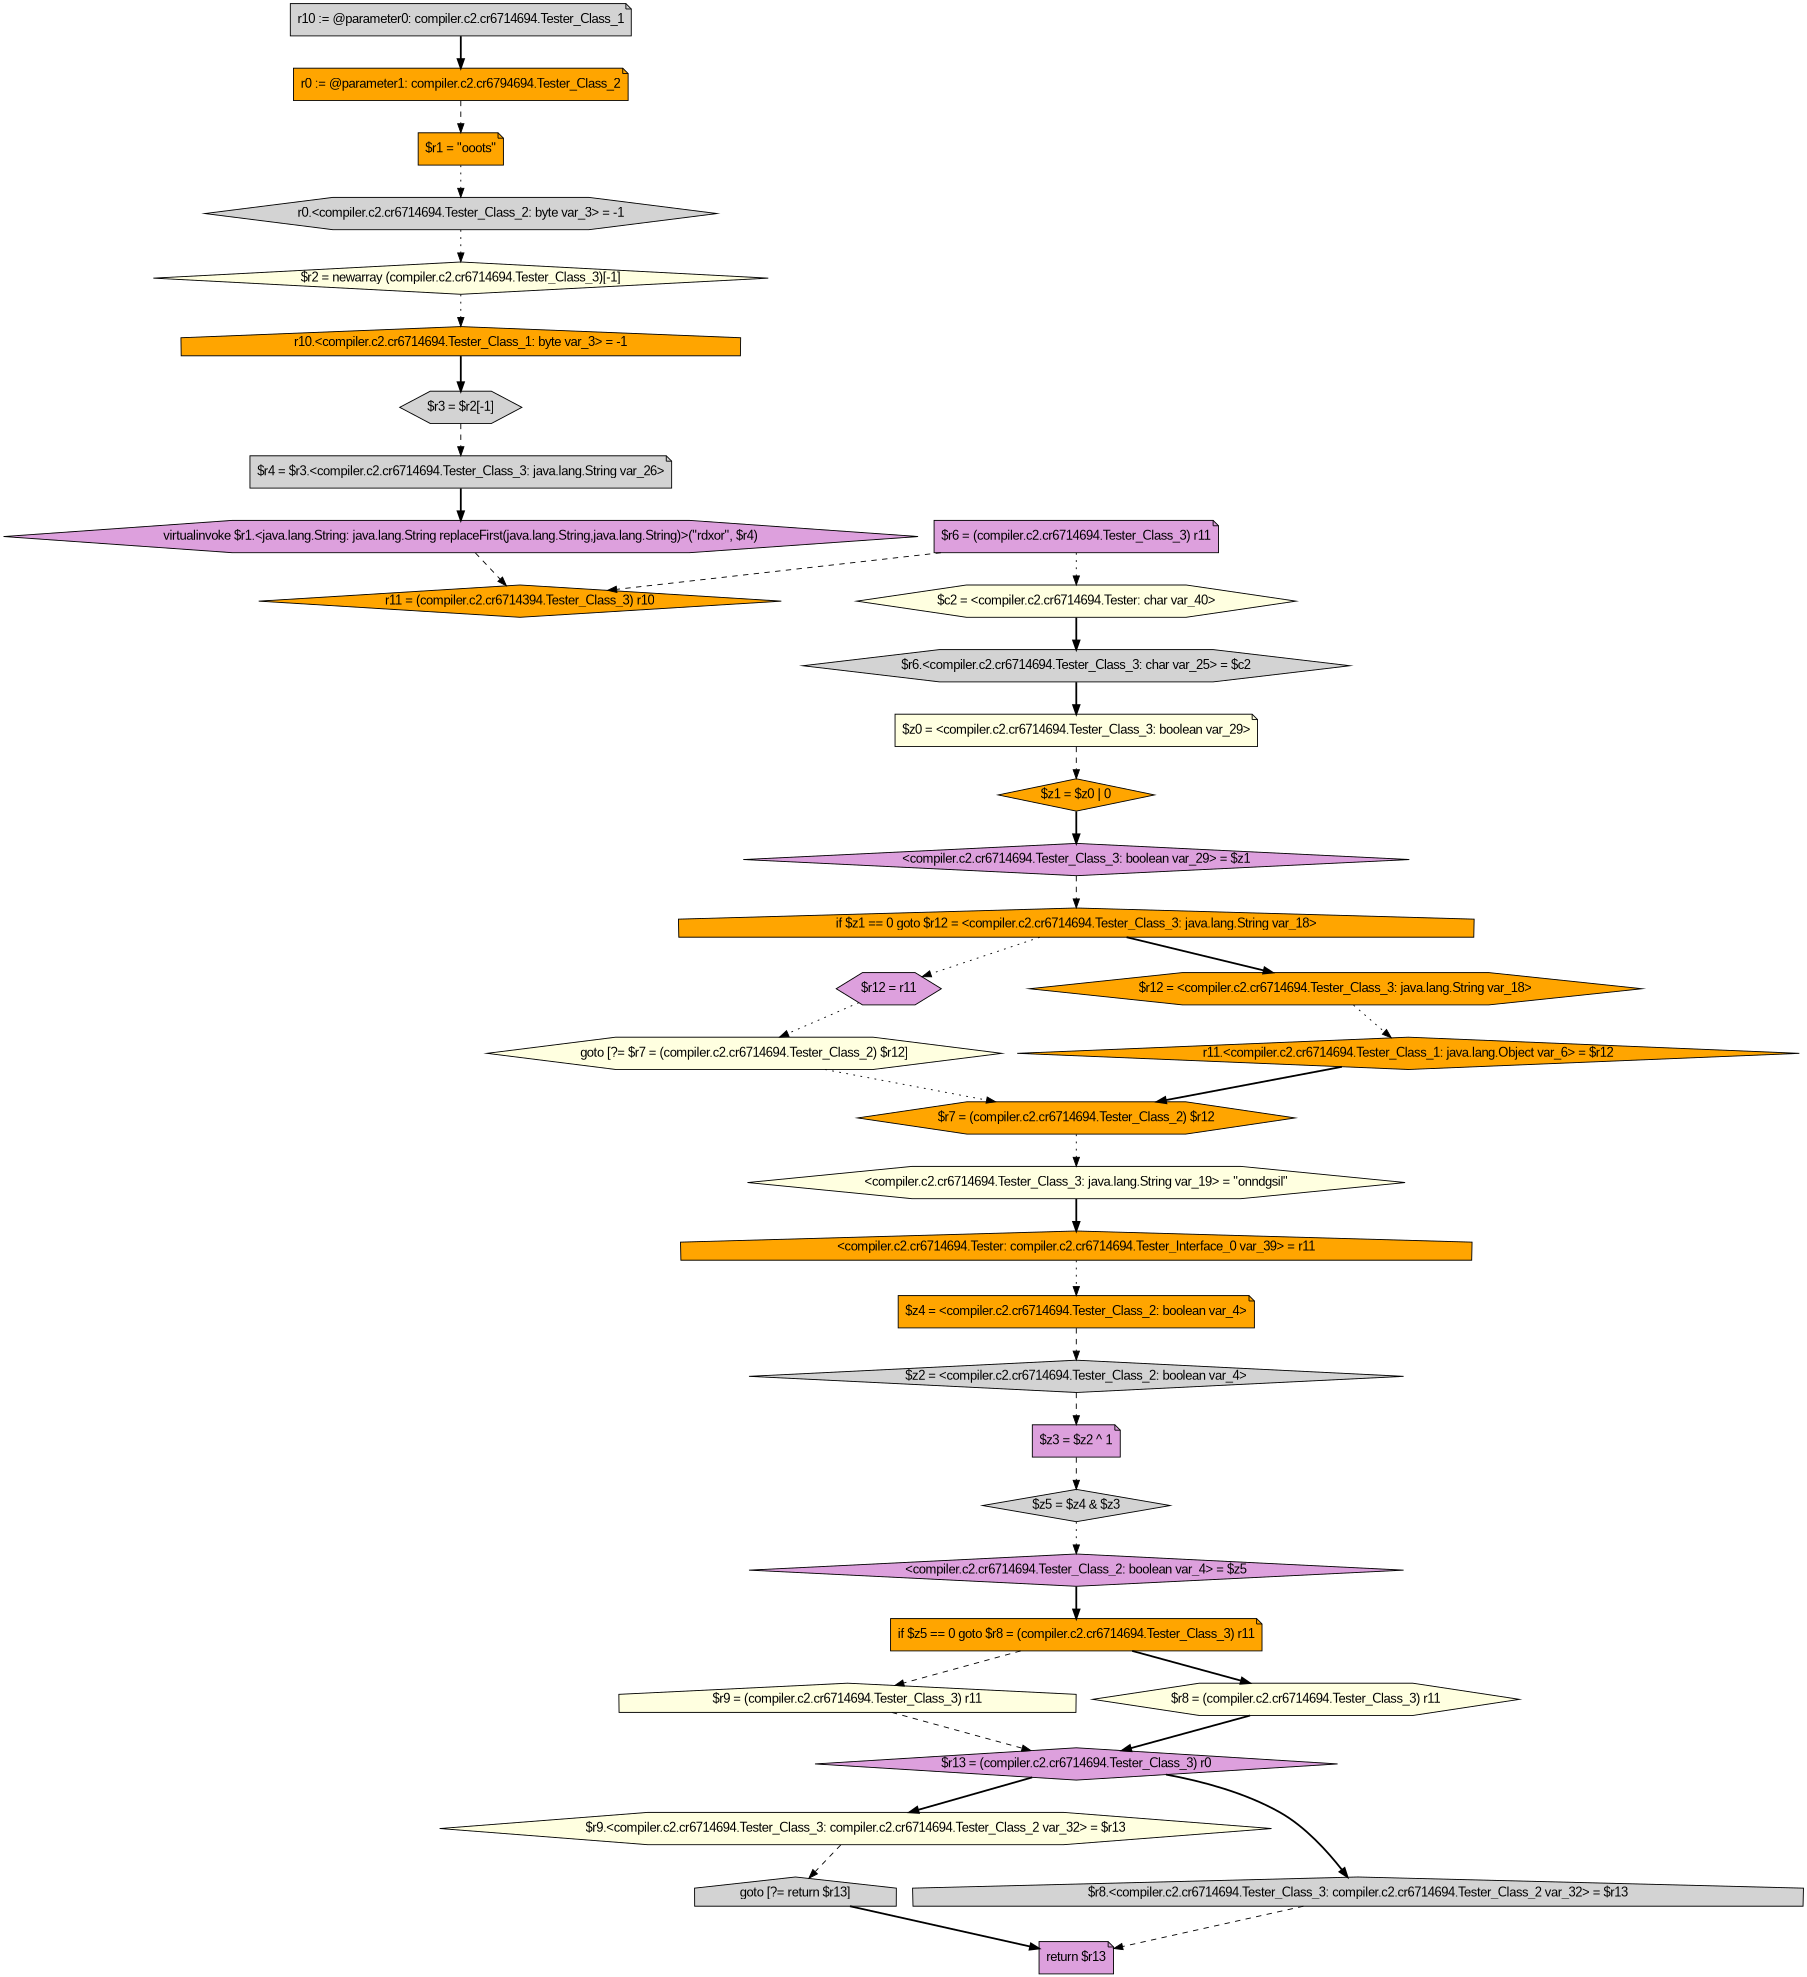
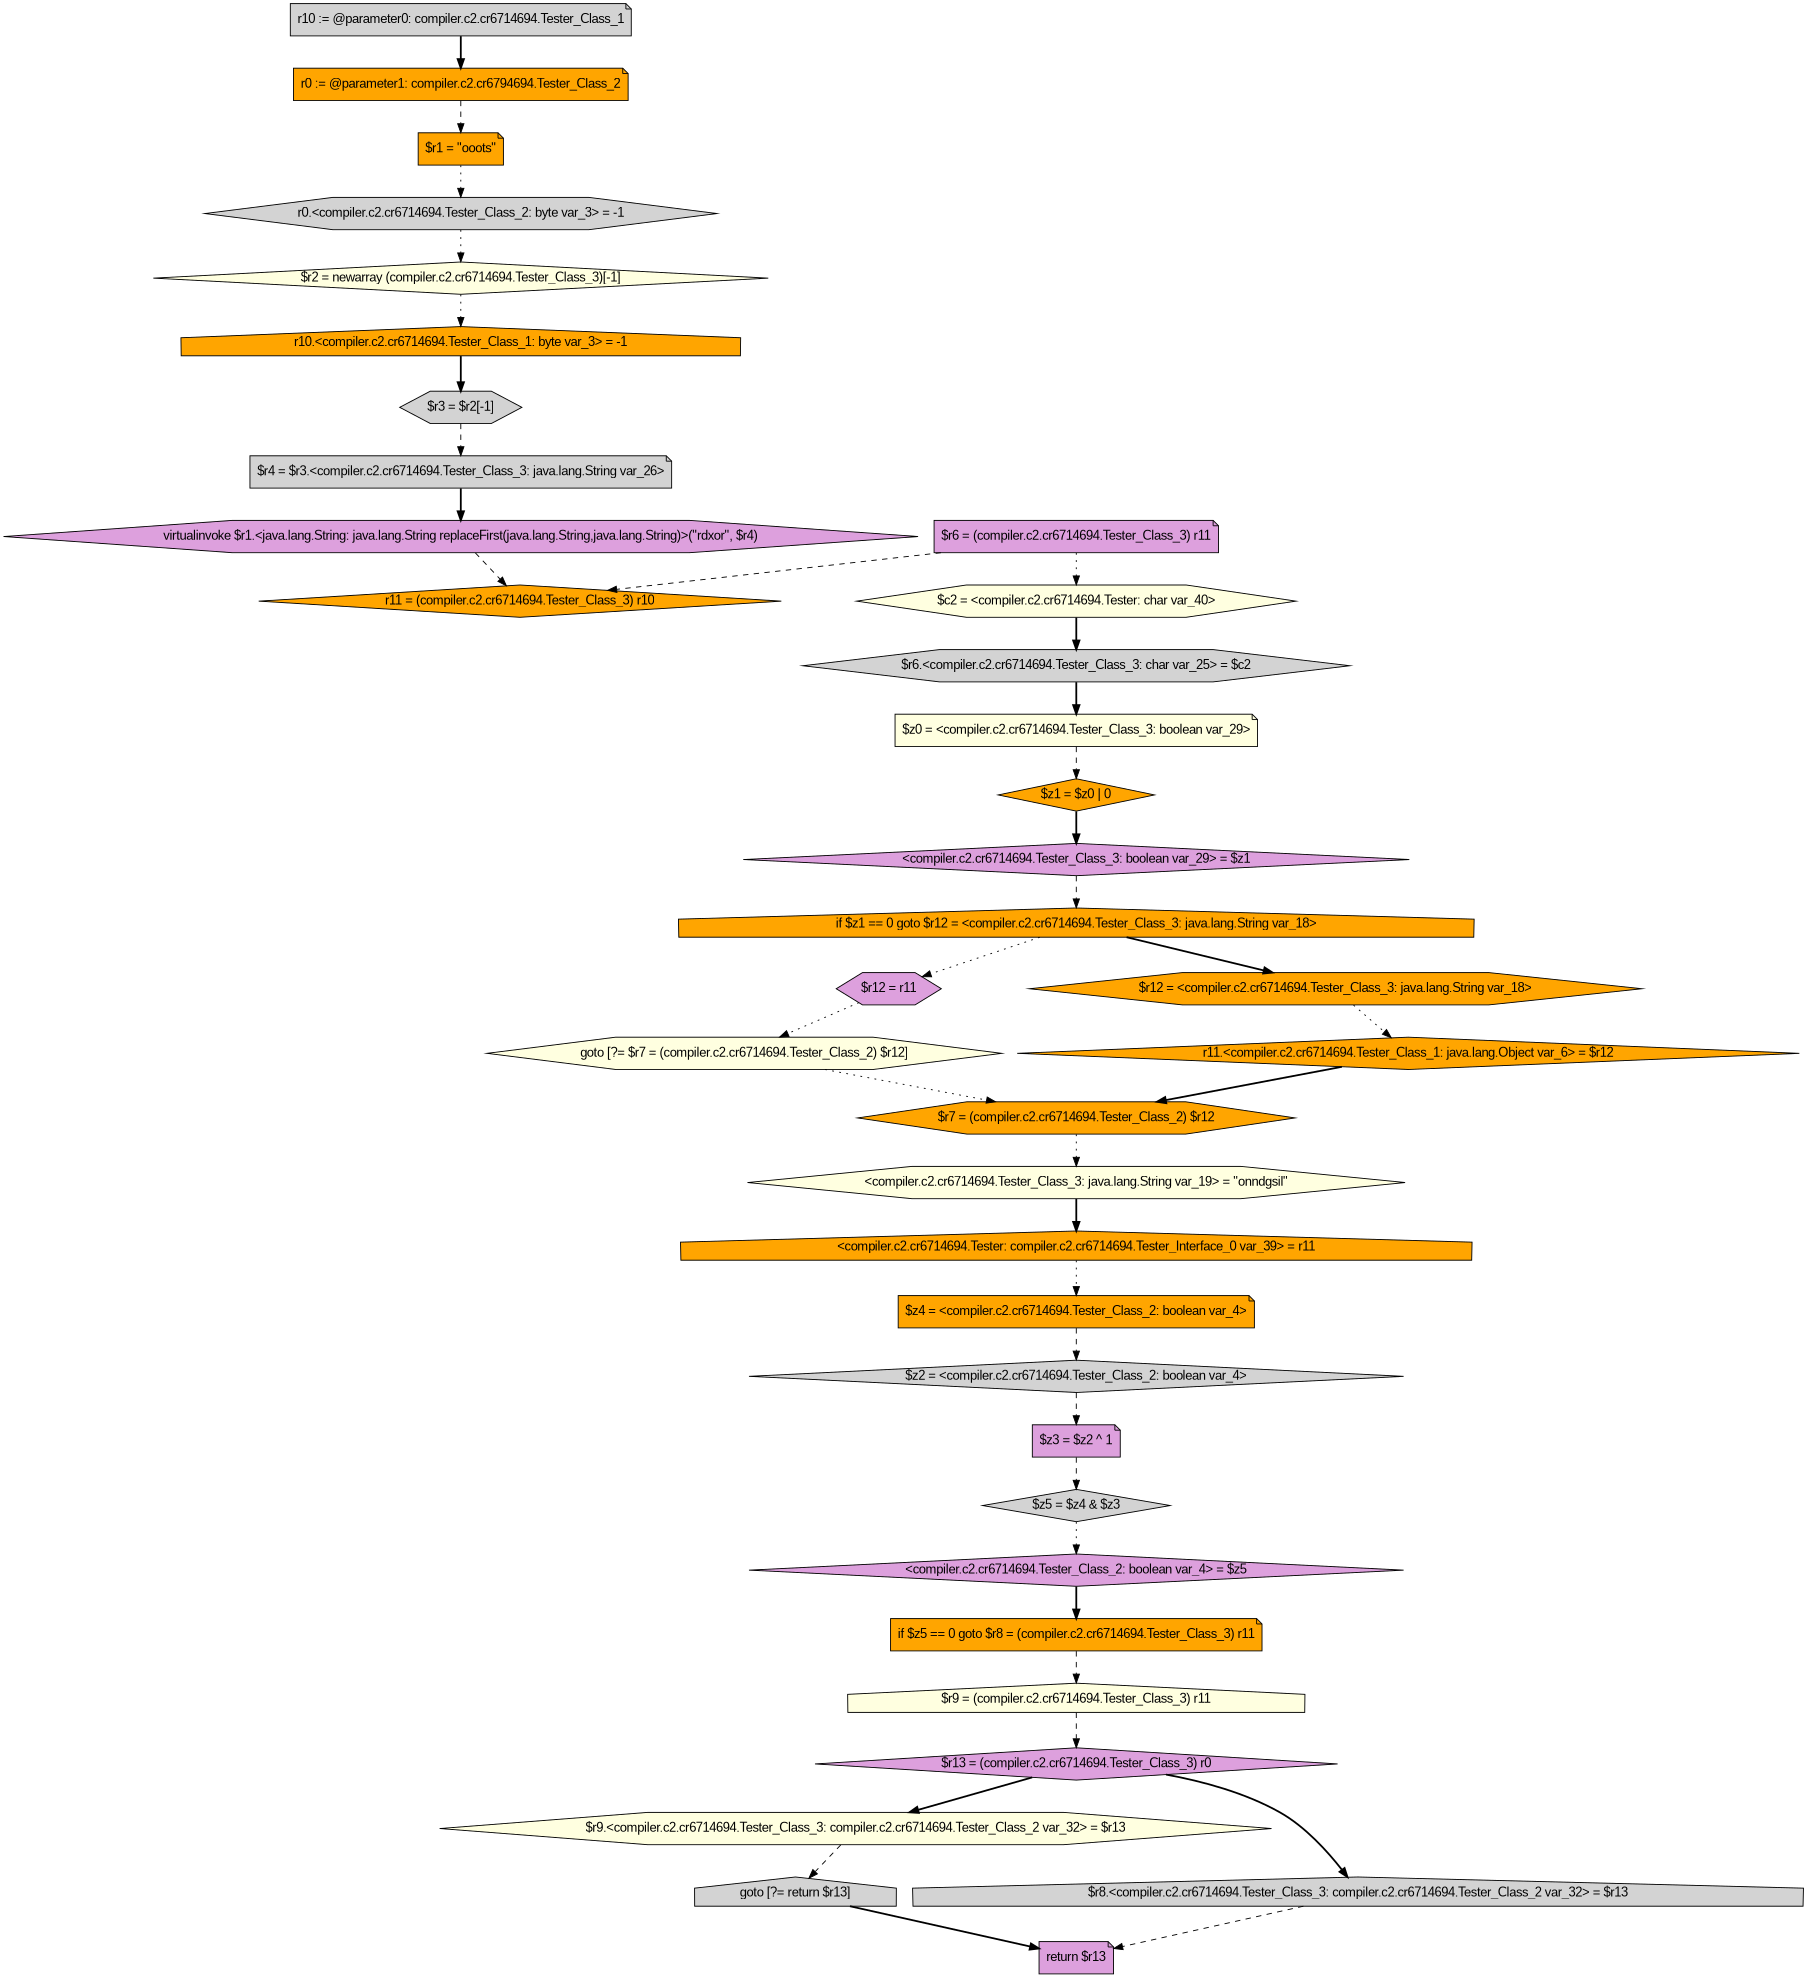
(520, 601) -> (520, 601)
(1306, 1699) -> none
